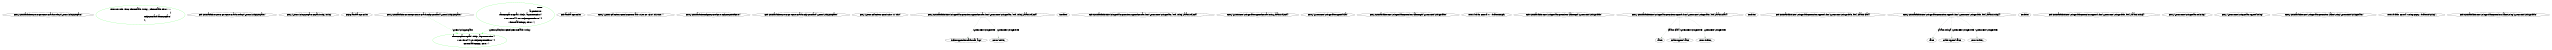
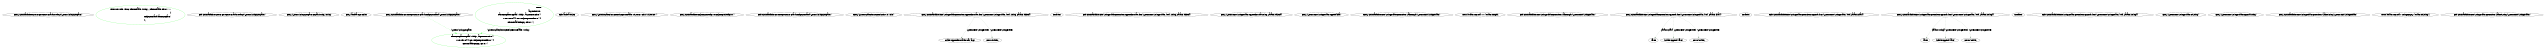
(357, 15) -> (356, 15)
(571, 15) -> (567, 15)
